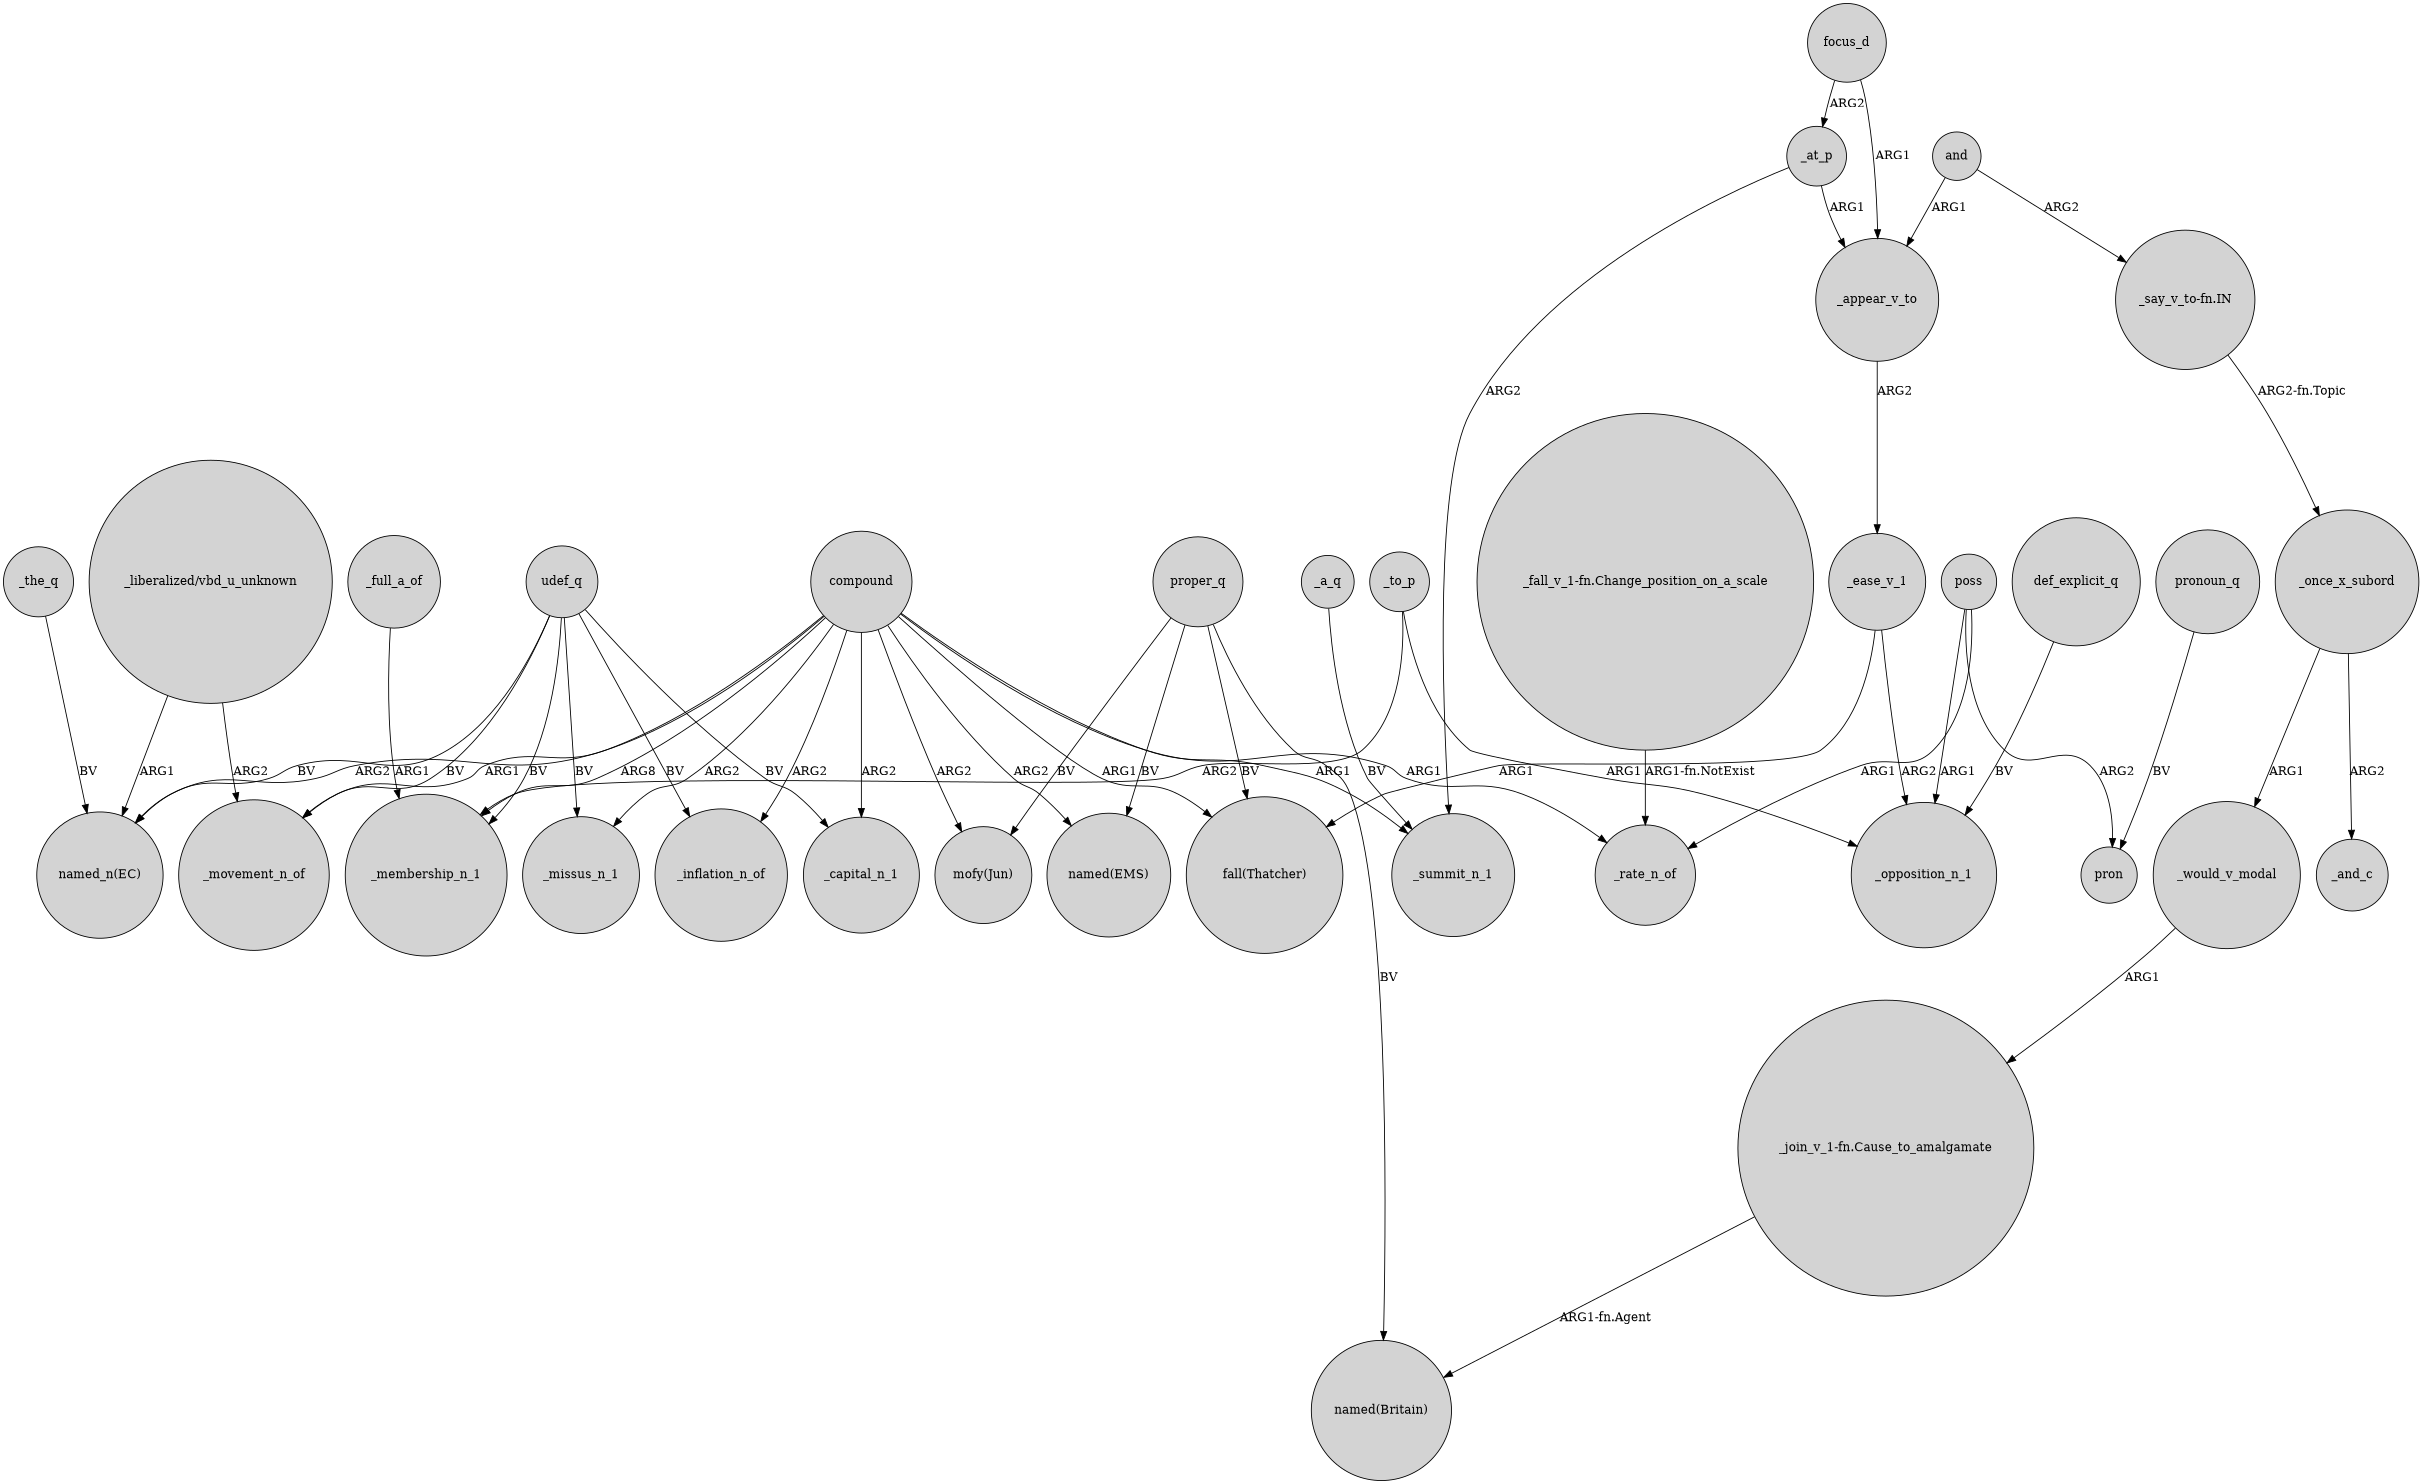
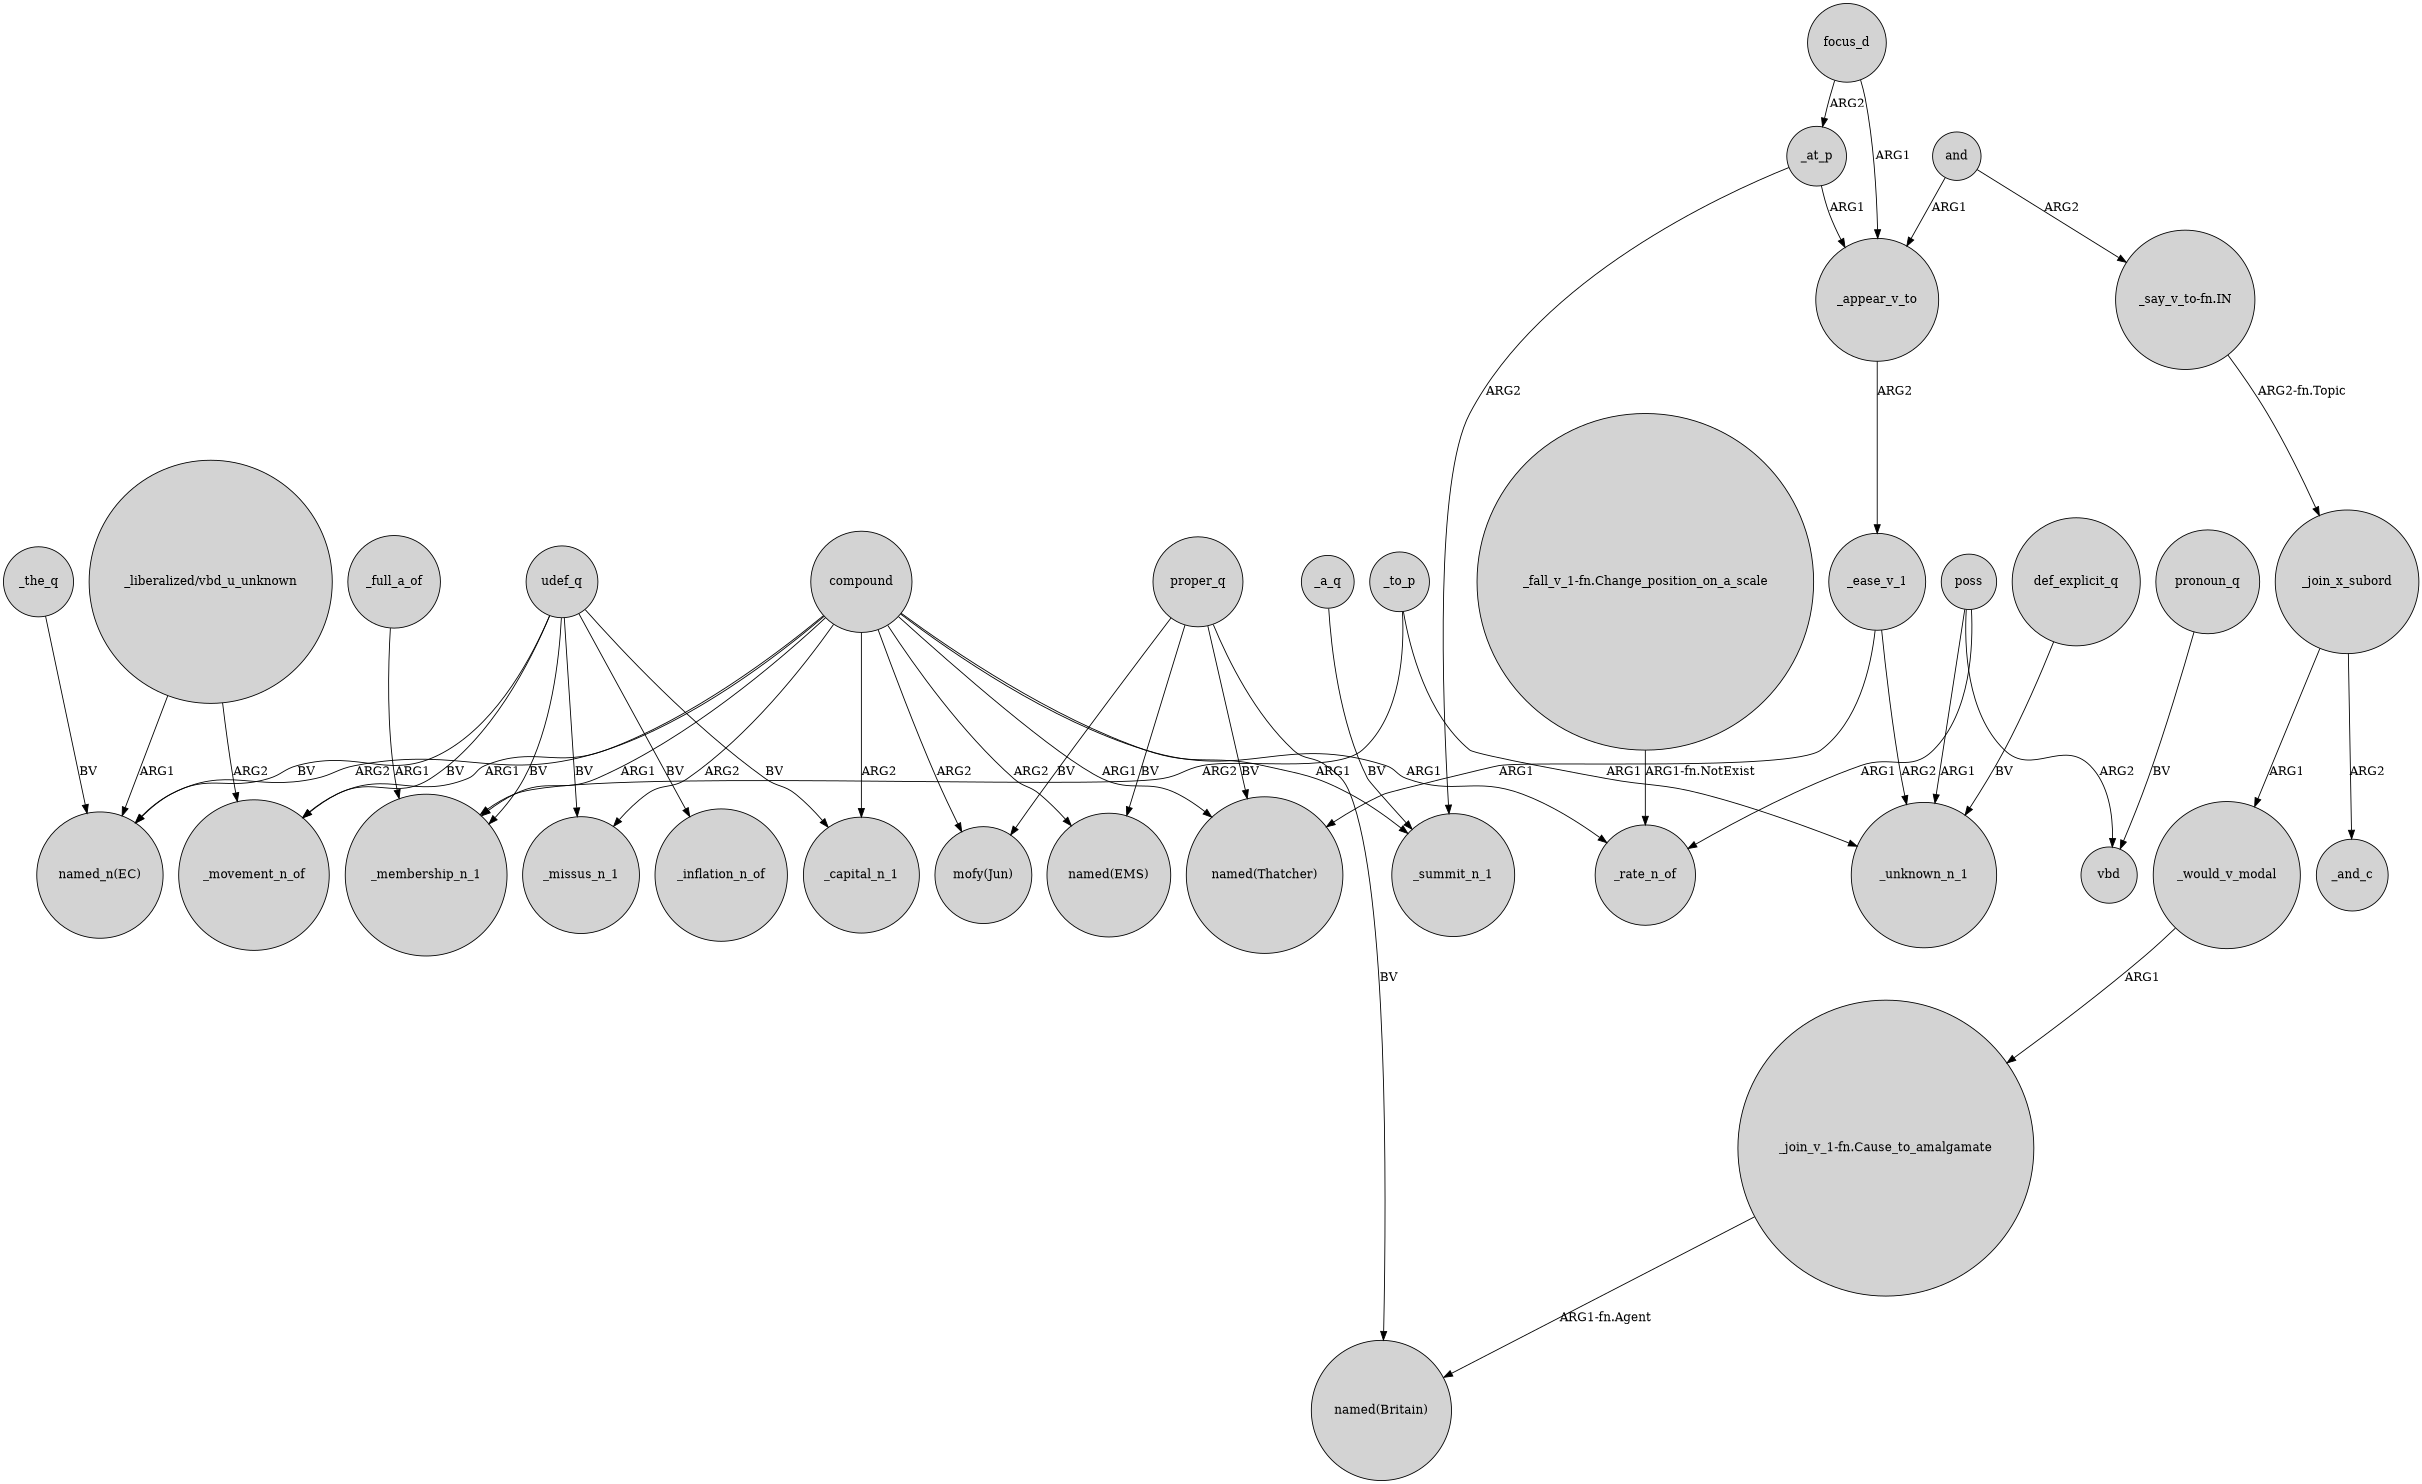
(2347, 582) -> (2347, 582)
(812, 725) -> none
(639, 772) -> (639, 772)
(1265, 875) -> (1265, 875)
(1924, 875) -> (1924, 875)
(2109, 875) -> (2109, 875)
